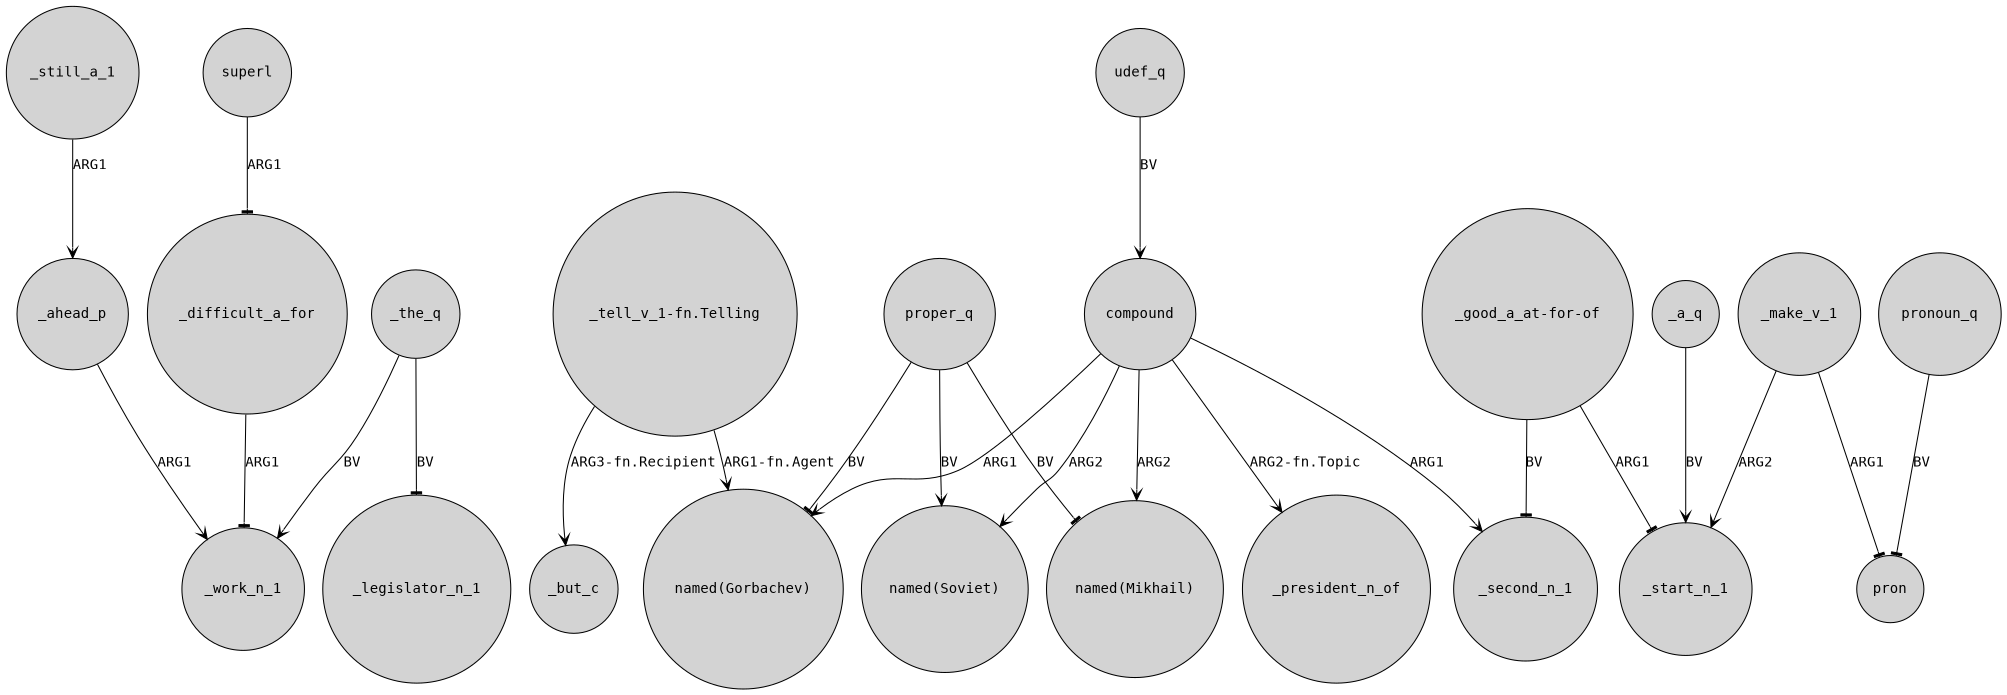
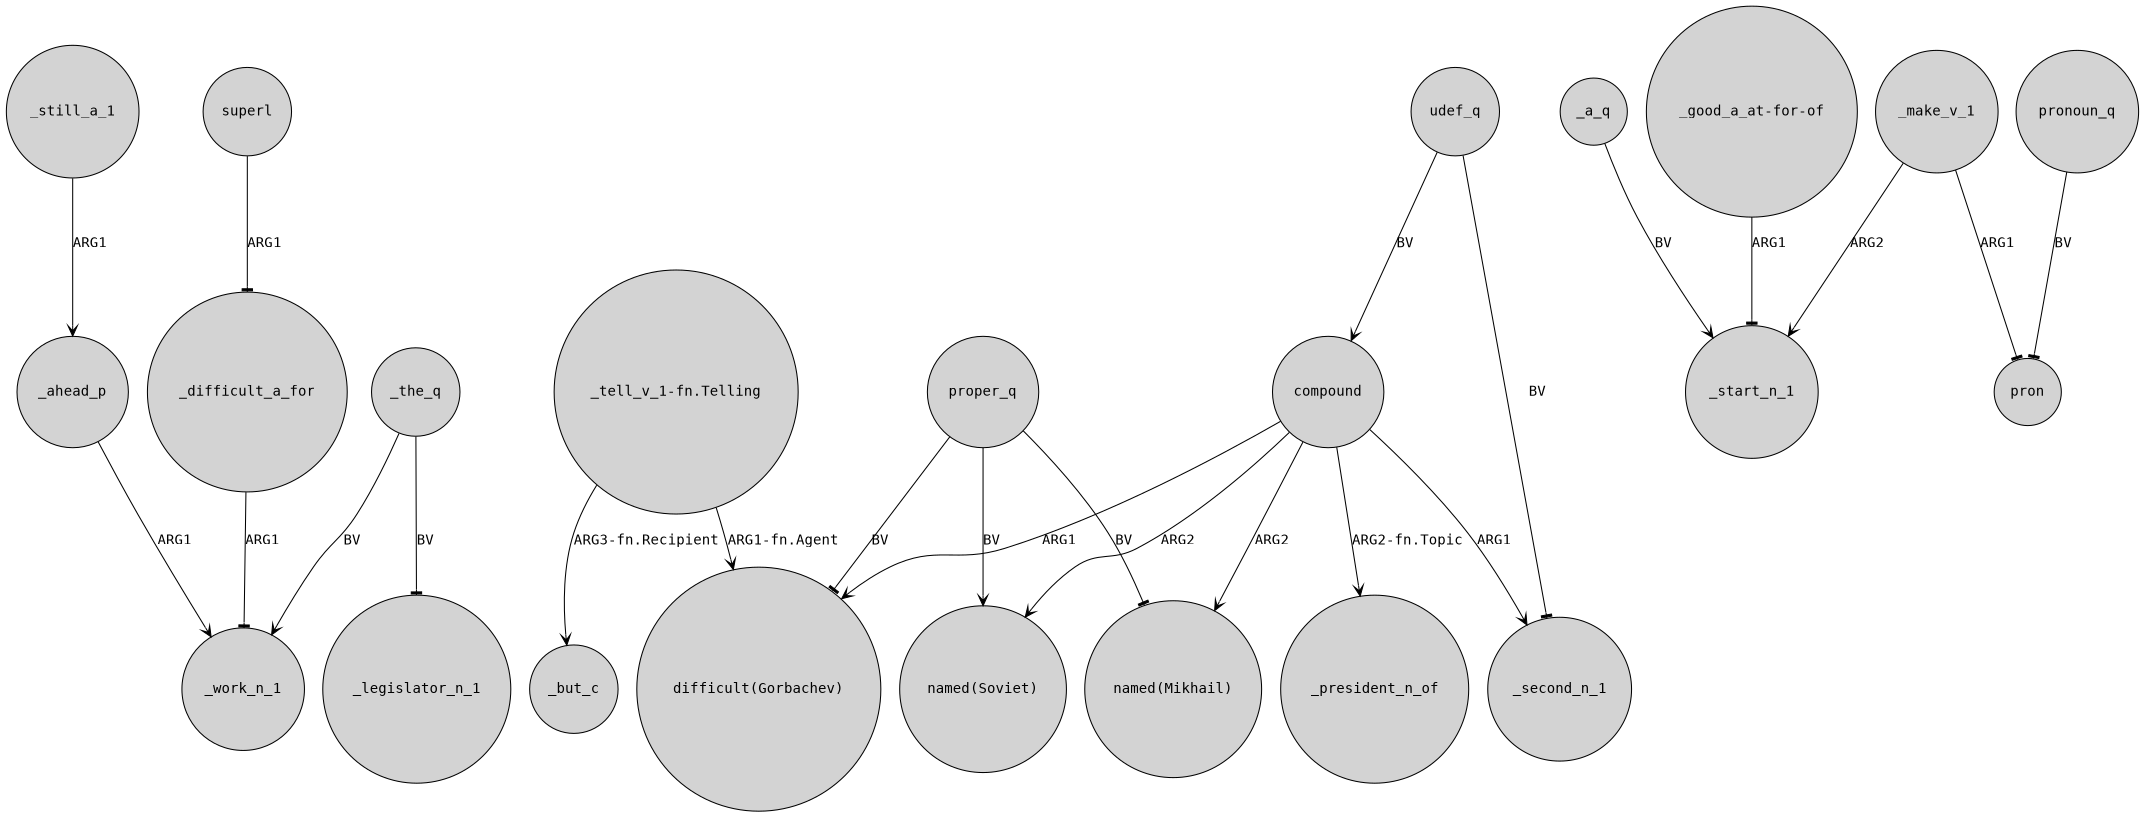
(1526, 466) -> (1505, 384)
(743, 589) -> (759, 689)
